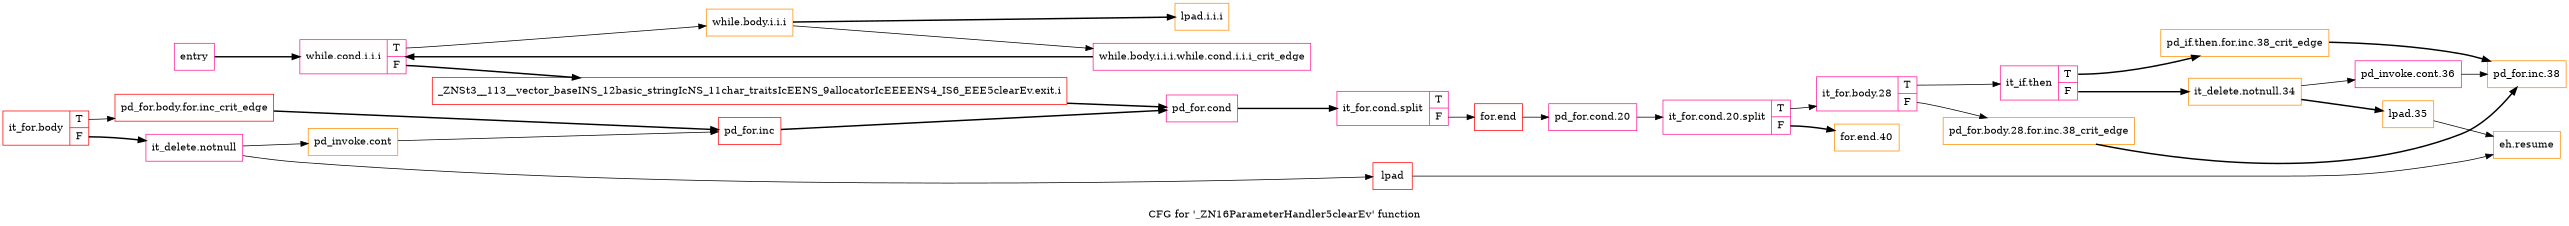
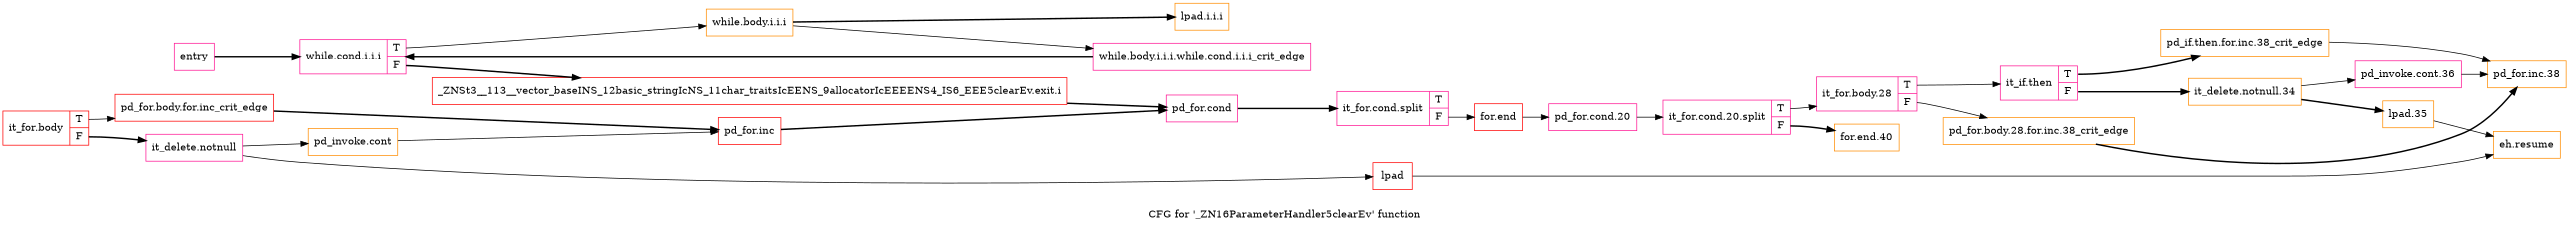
(2406, 47) -> (2406, 47)
